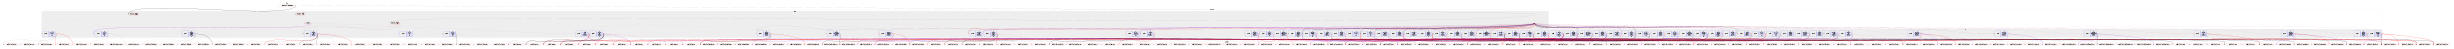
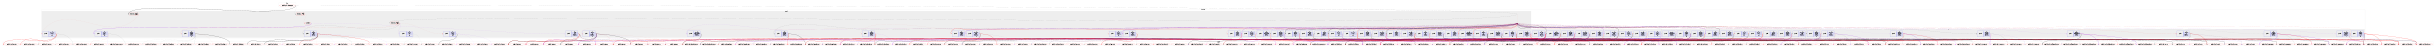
(674, 44) -> none
